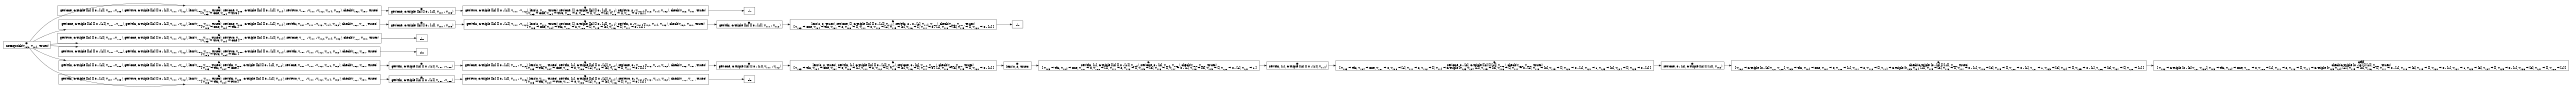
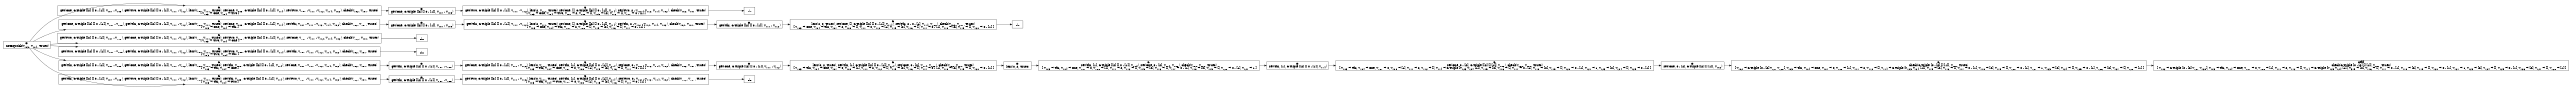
(2353, 68) -> (2353, 68)
